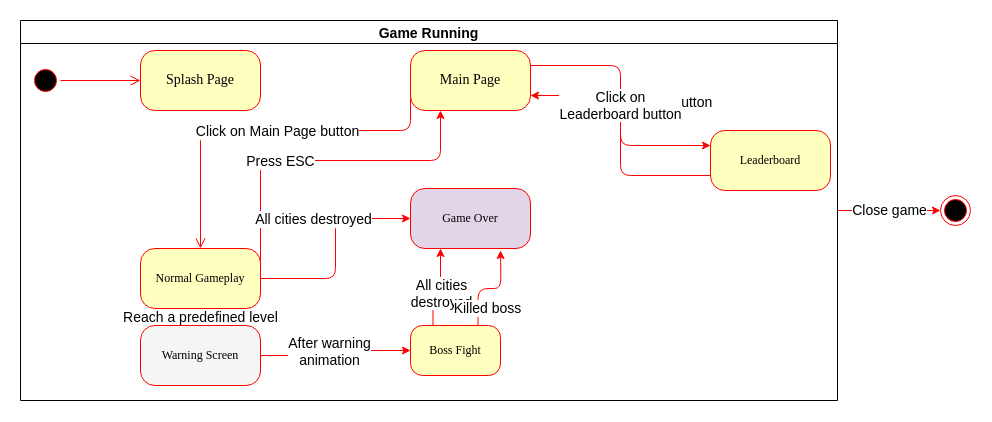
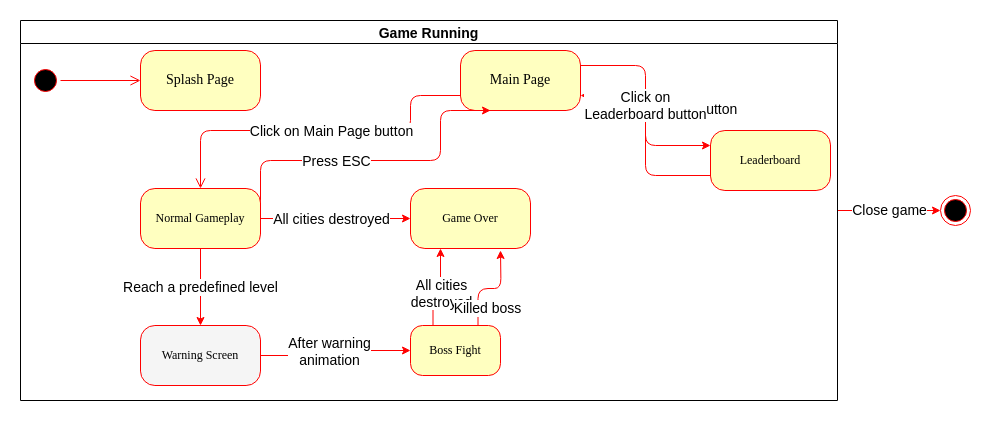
(471, 81) -> (521, 81)
(471, 219) -> (471, 219)
(201, 279) -> (201, 219)
